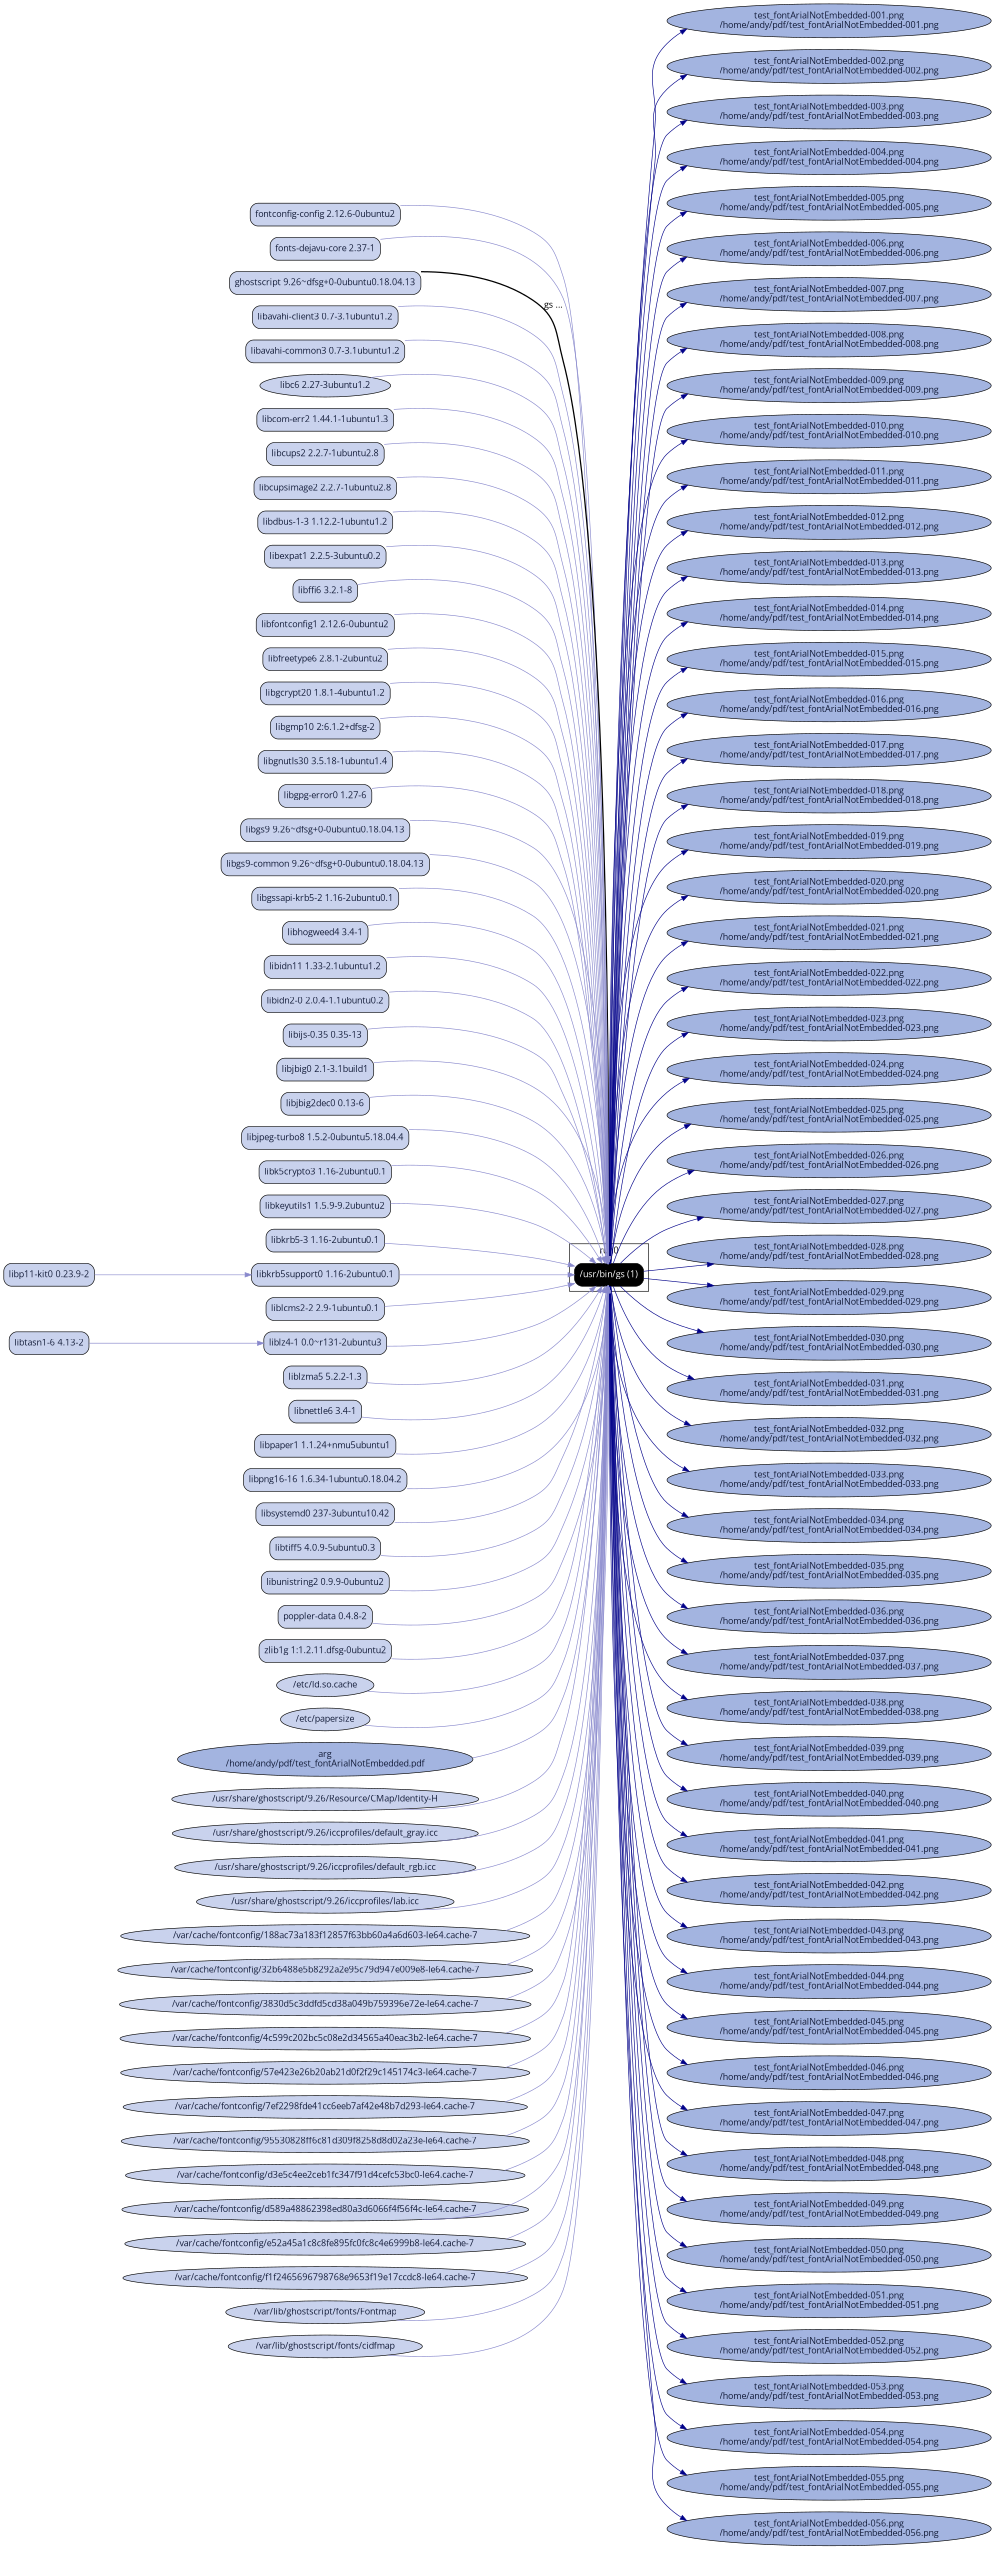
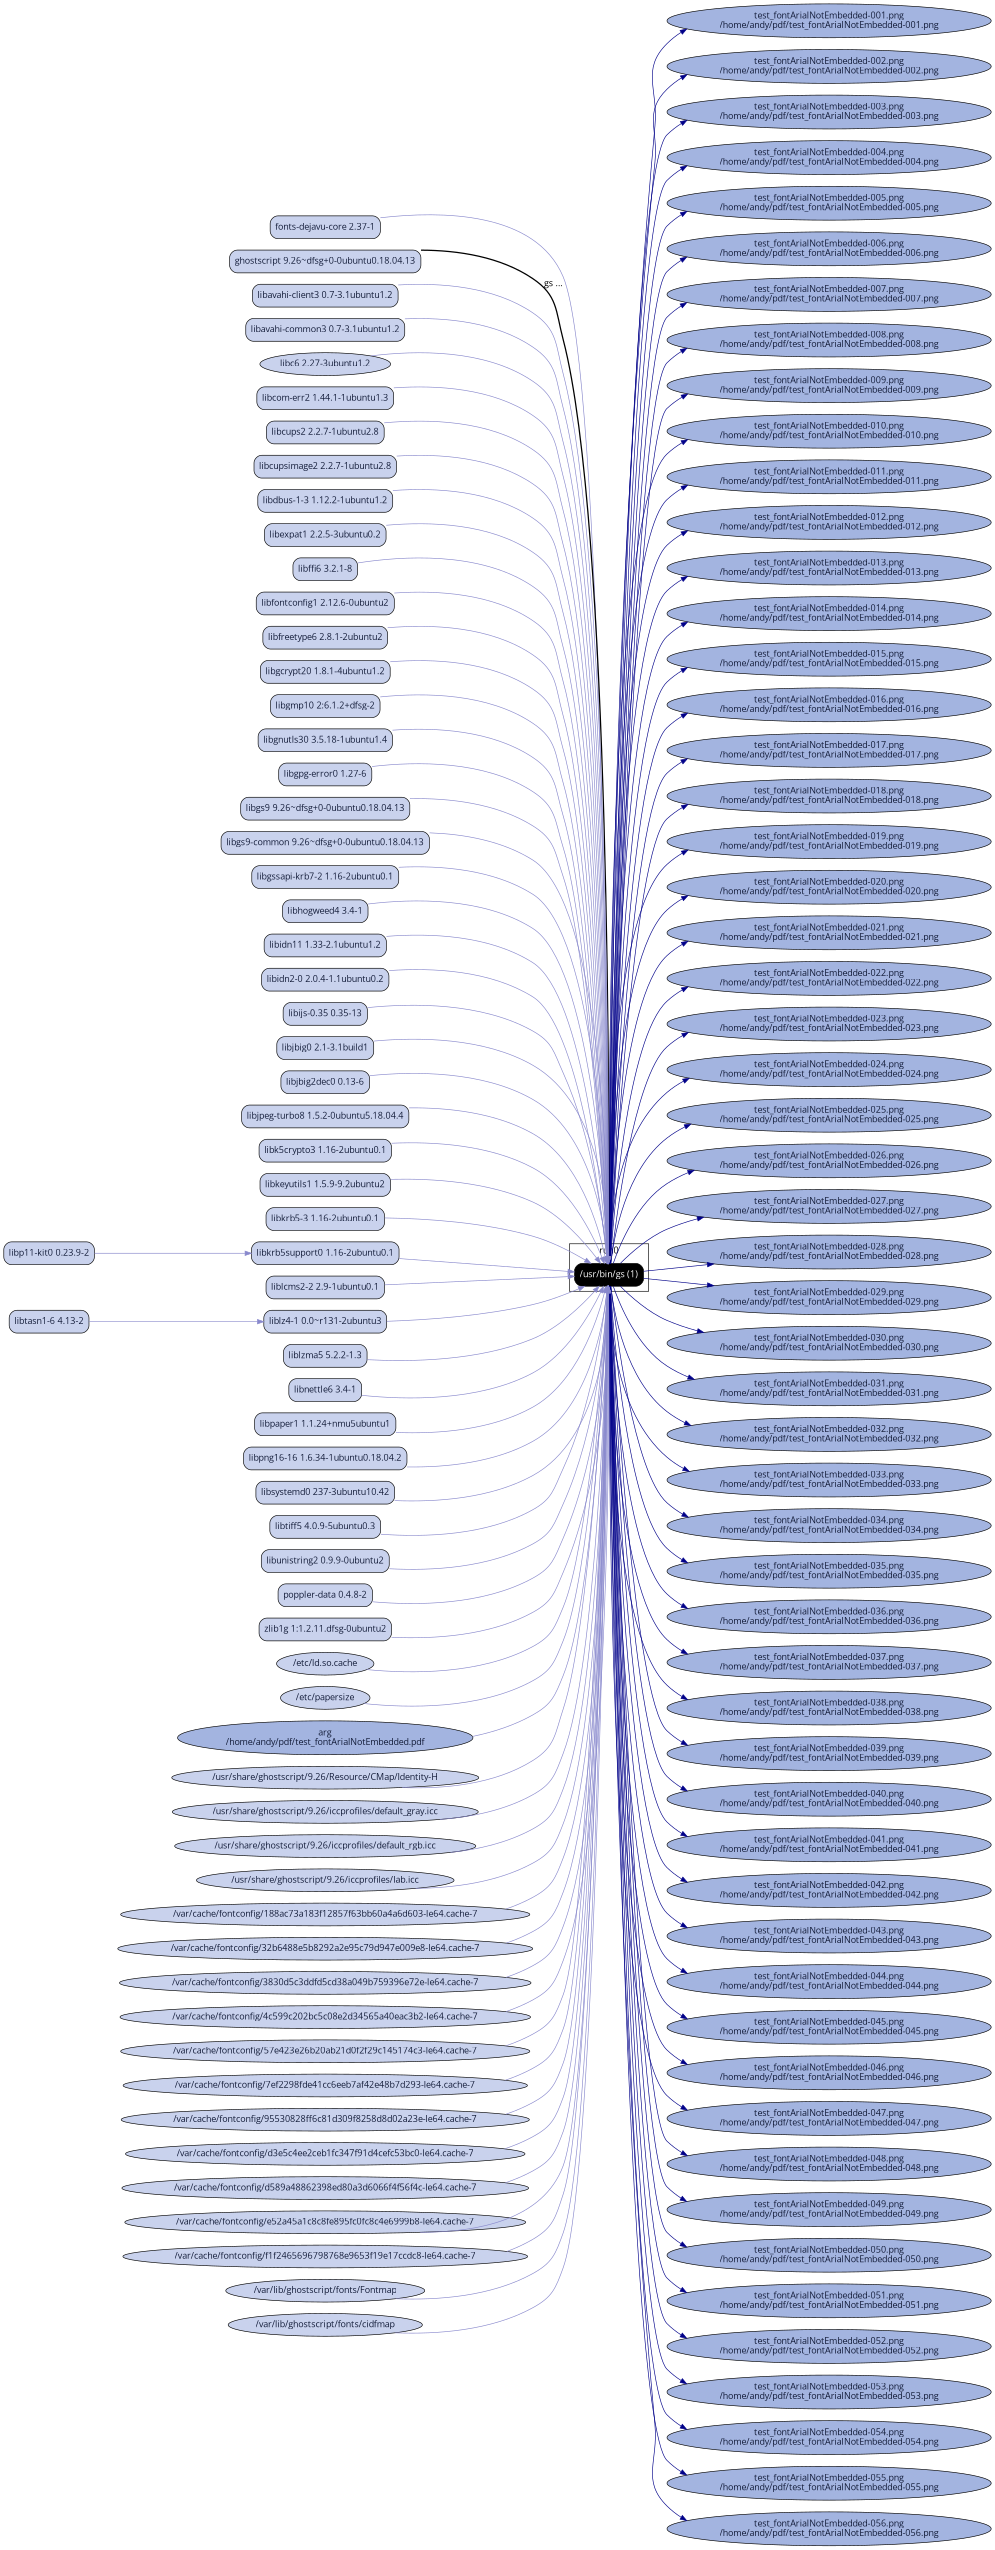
(325, 215) -> none
(325, 899) -> (325, 877)
